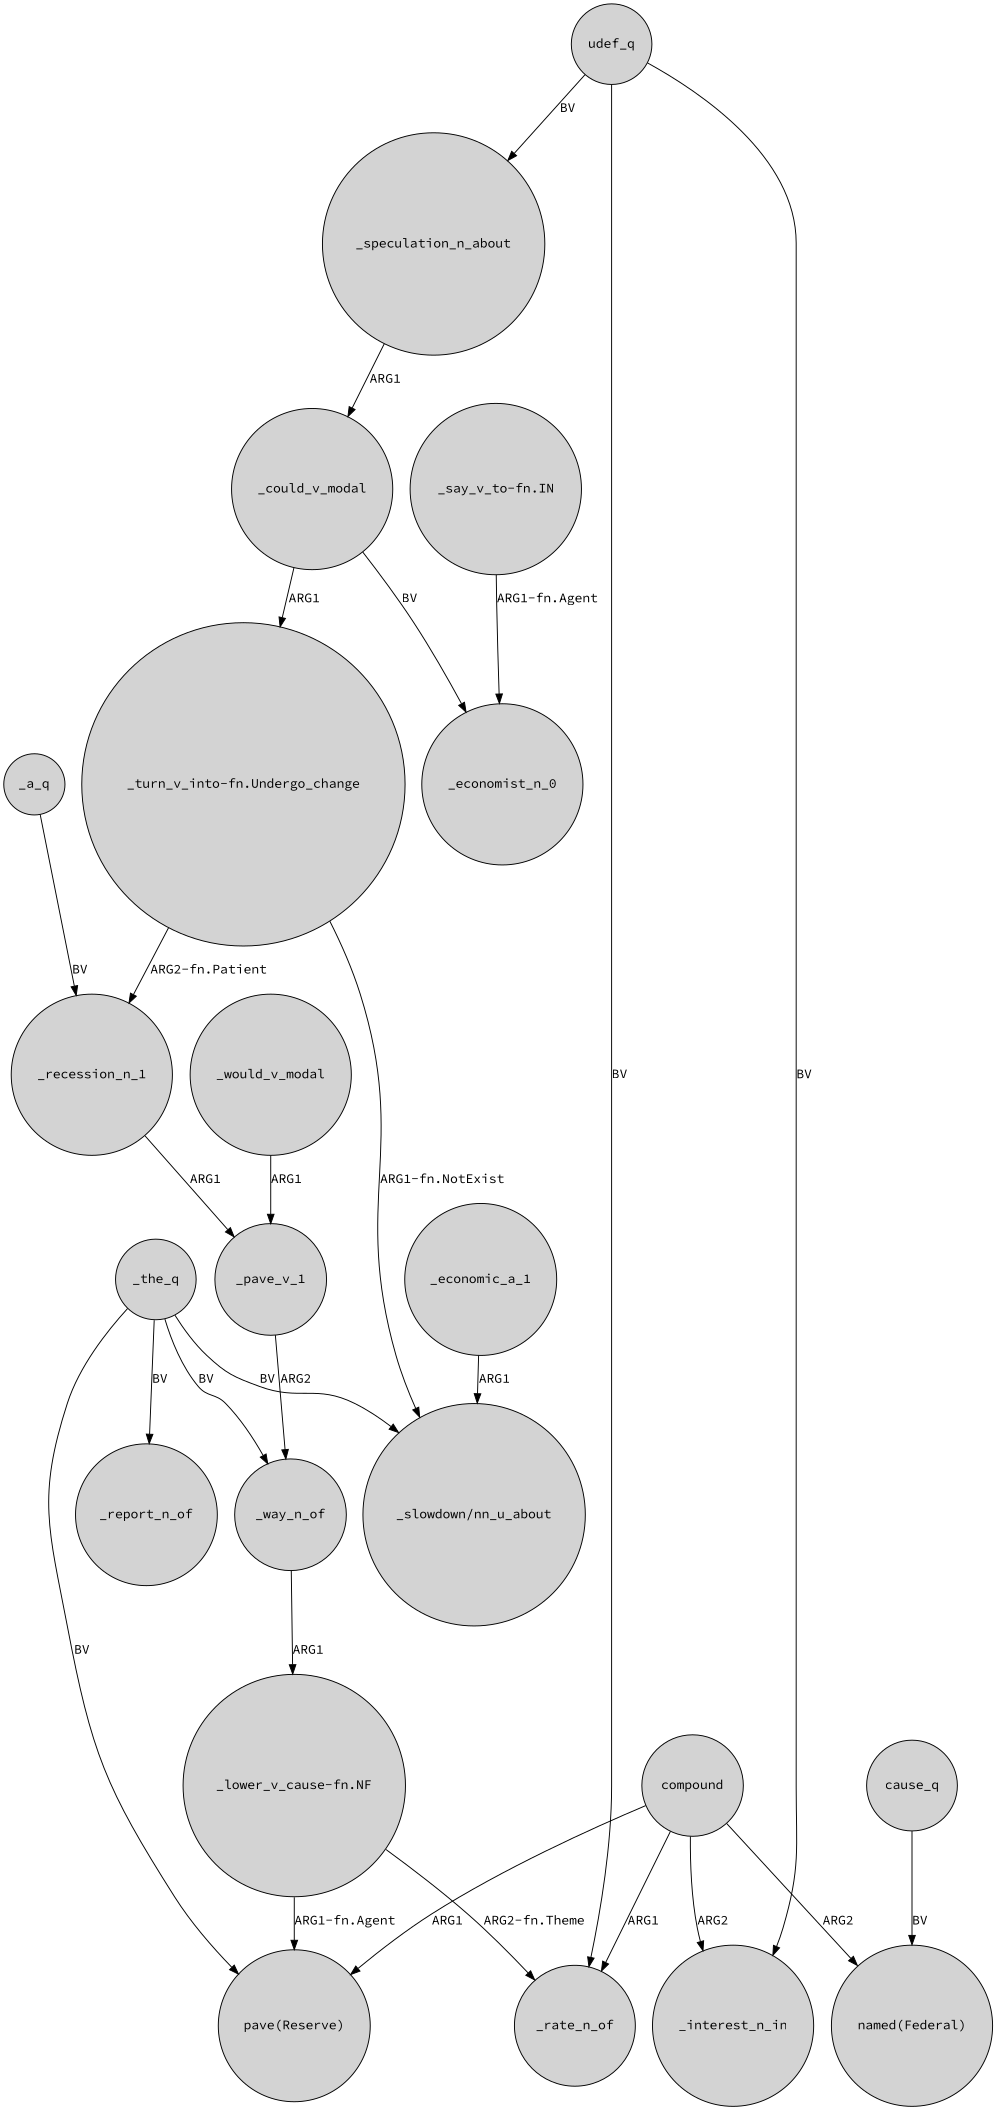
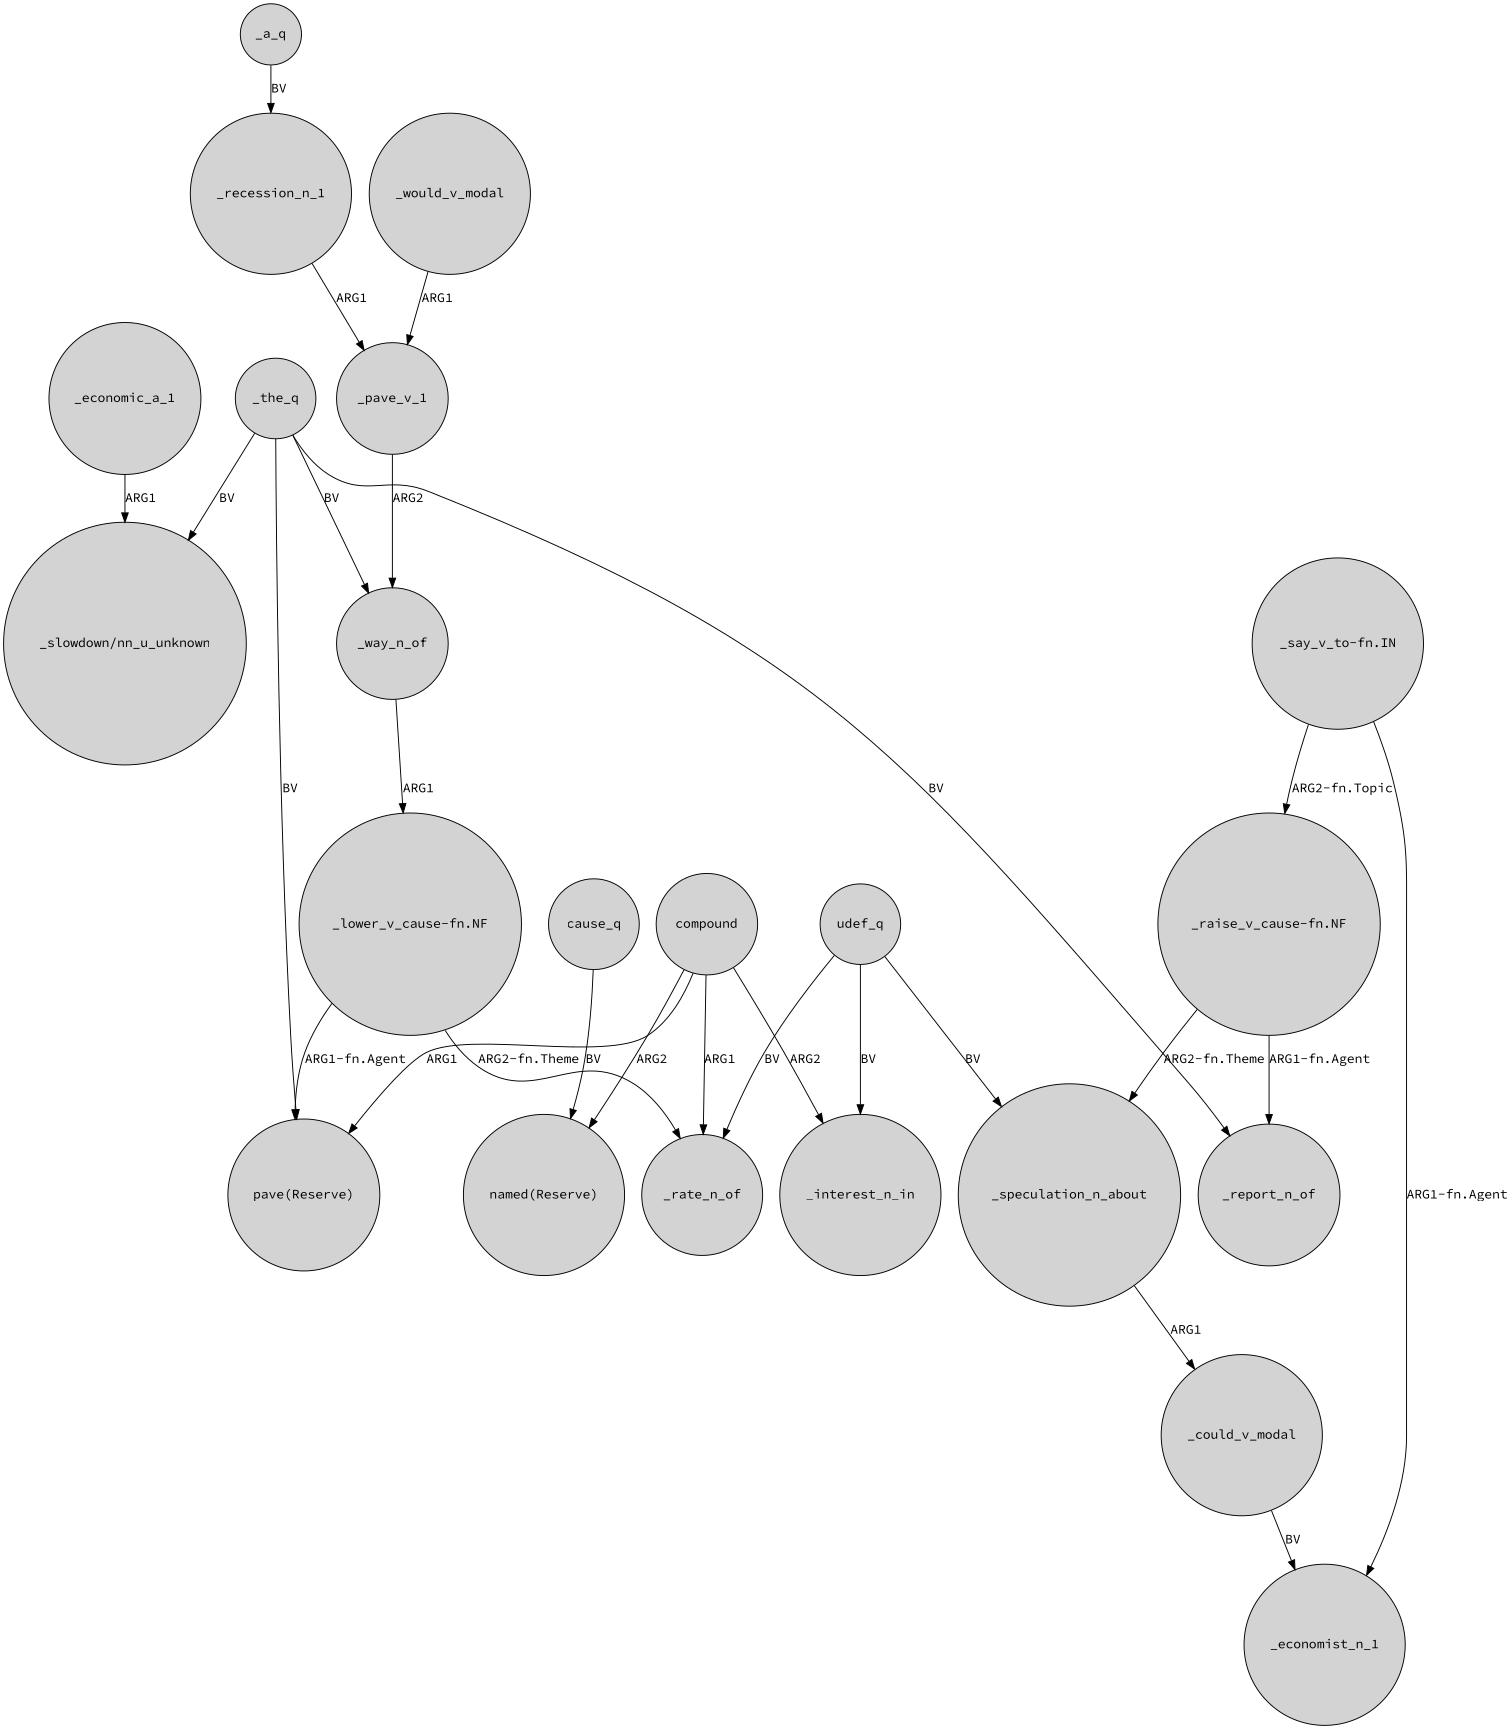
(243, 784) -> none
(502, 784) -> (1325, 1645)
none -> (1269, 924)
(474, 1515) -> (125, 644)
(912, 2026) -> (544, 1195)
